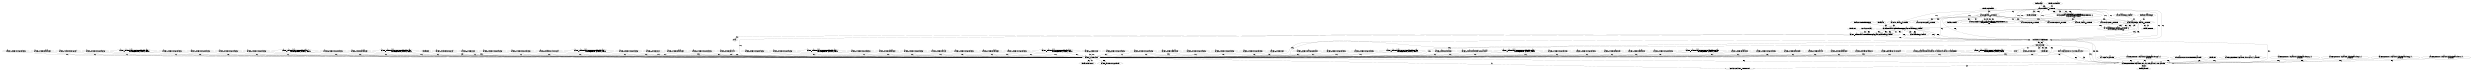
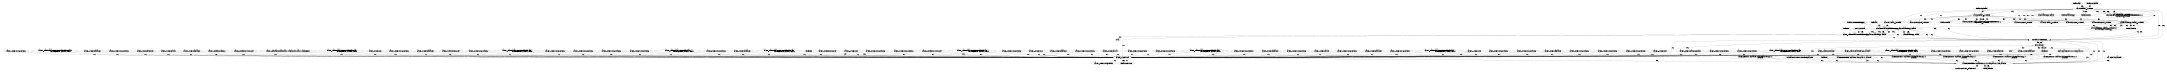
(1413, 63) -> none
